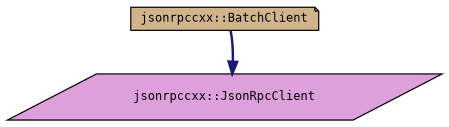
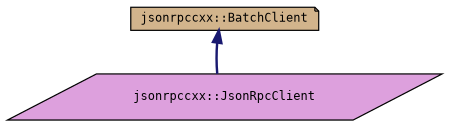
(233, 46) -> (217, 58)
